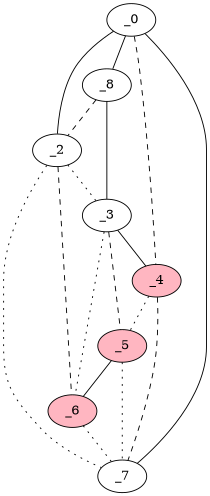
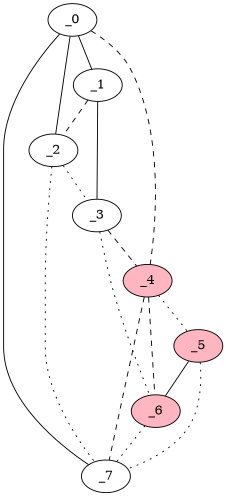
(107, 85) -> (98, 85)
(132, 248) -> (122, 248)
(65, 281) -> (152, 346)
(115, 281) -> none
